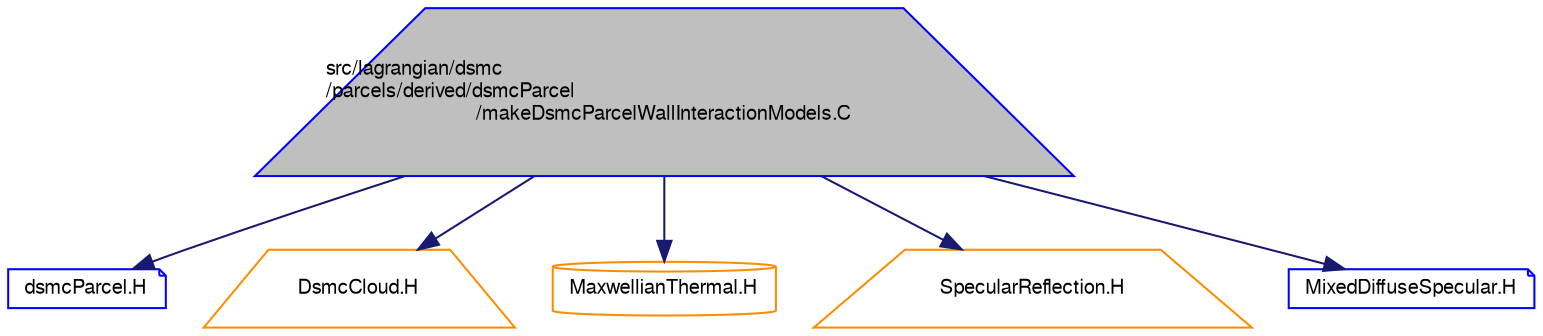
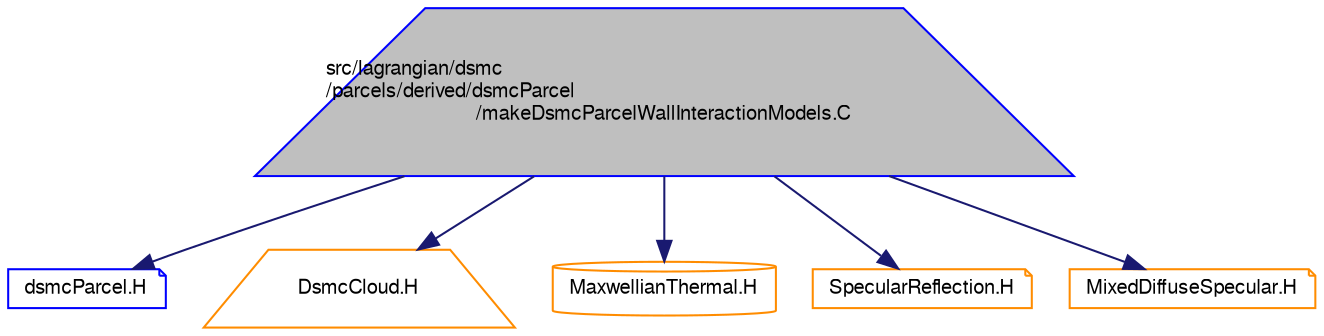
(1033, 289) -> (922, 289)
(1412, 289) -> (1193, 289)
